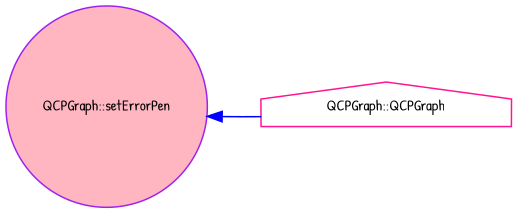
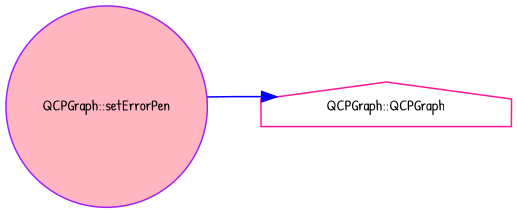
(242, 117) -> (234, 97)
